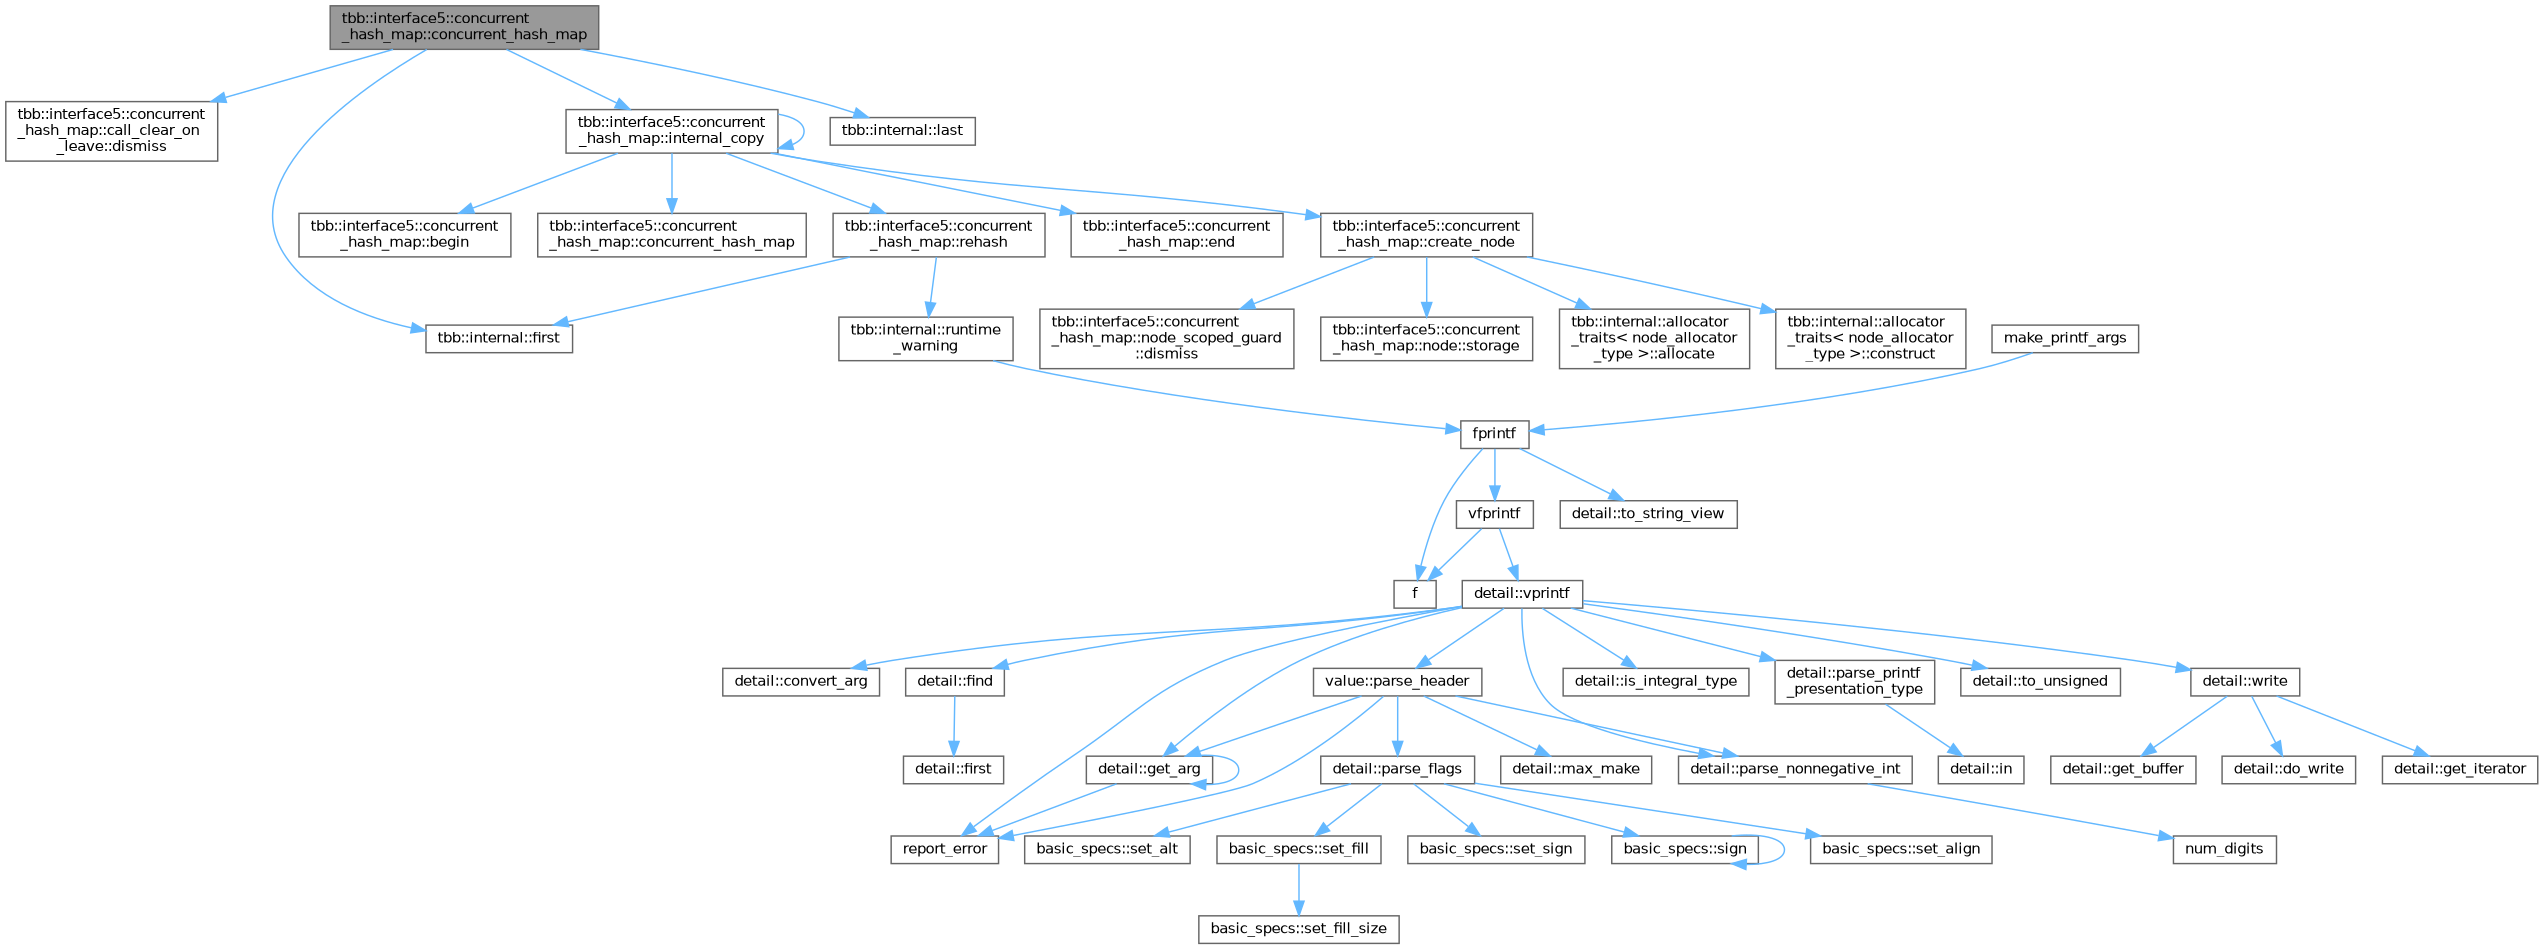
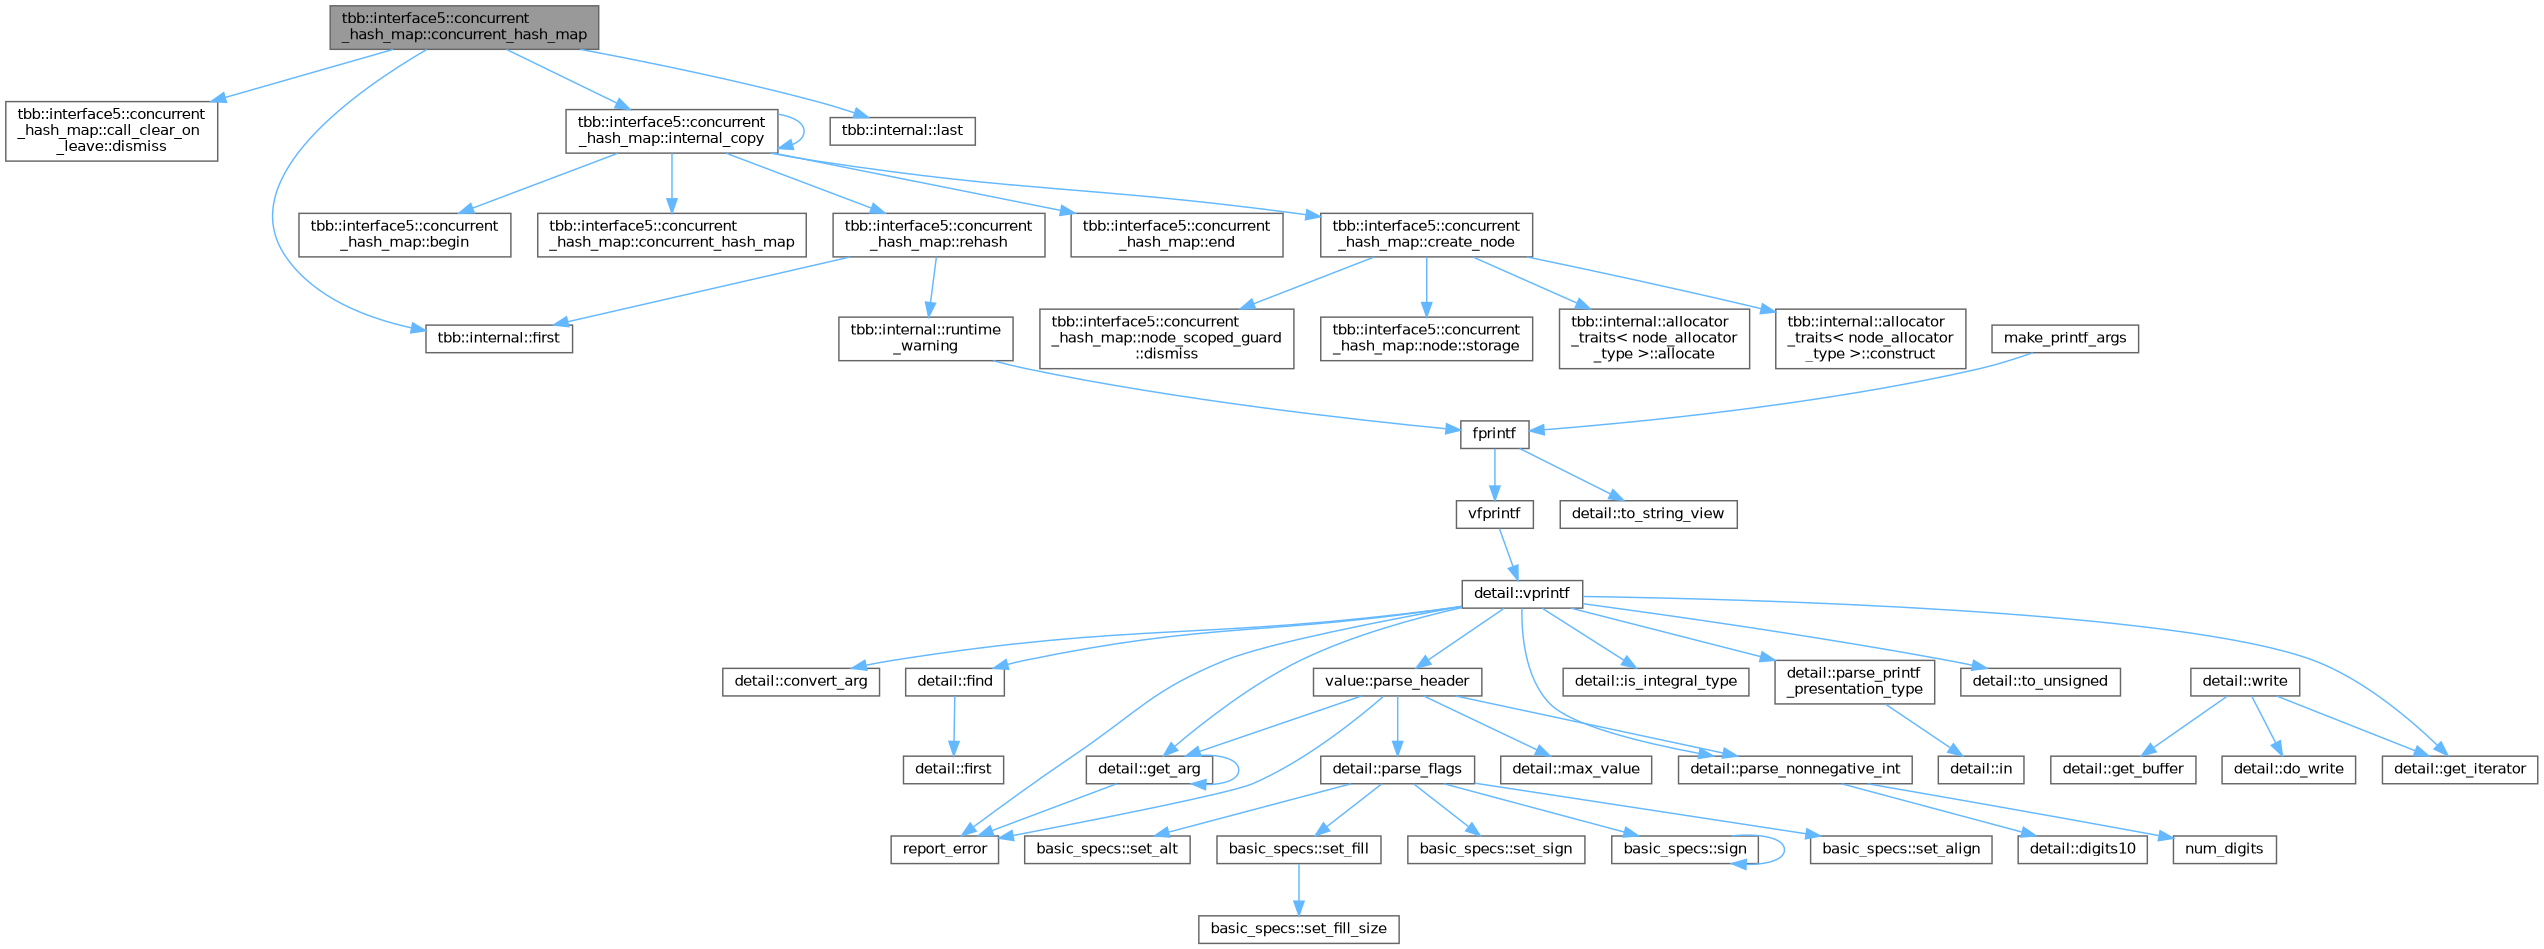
(1415, 594) -> none
(1880, 629) -> (2026, 616)
(1576, 770) -> (1576, 770)
none -> (2083, 850)
